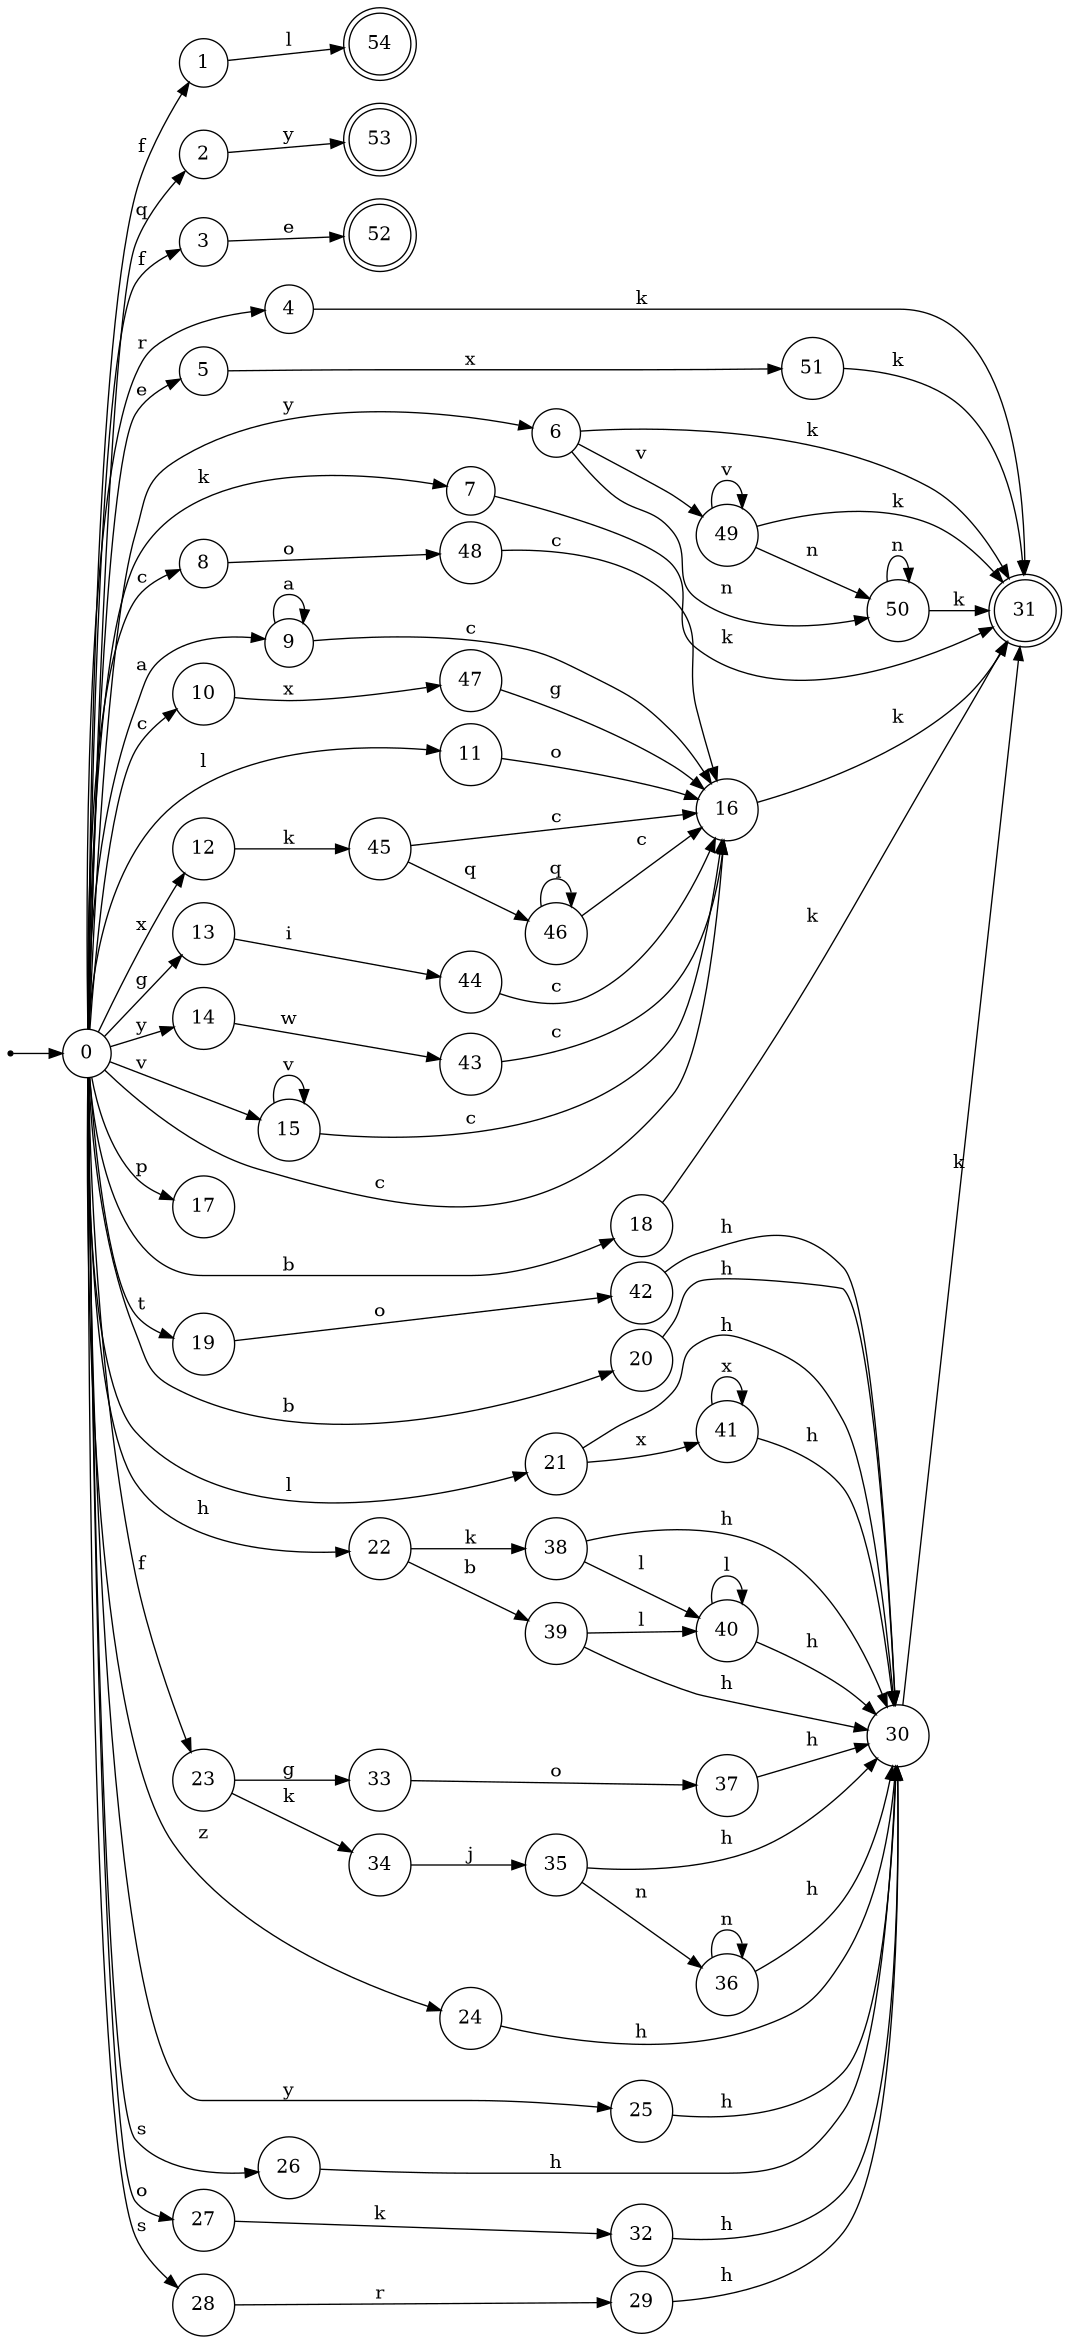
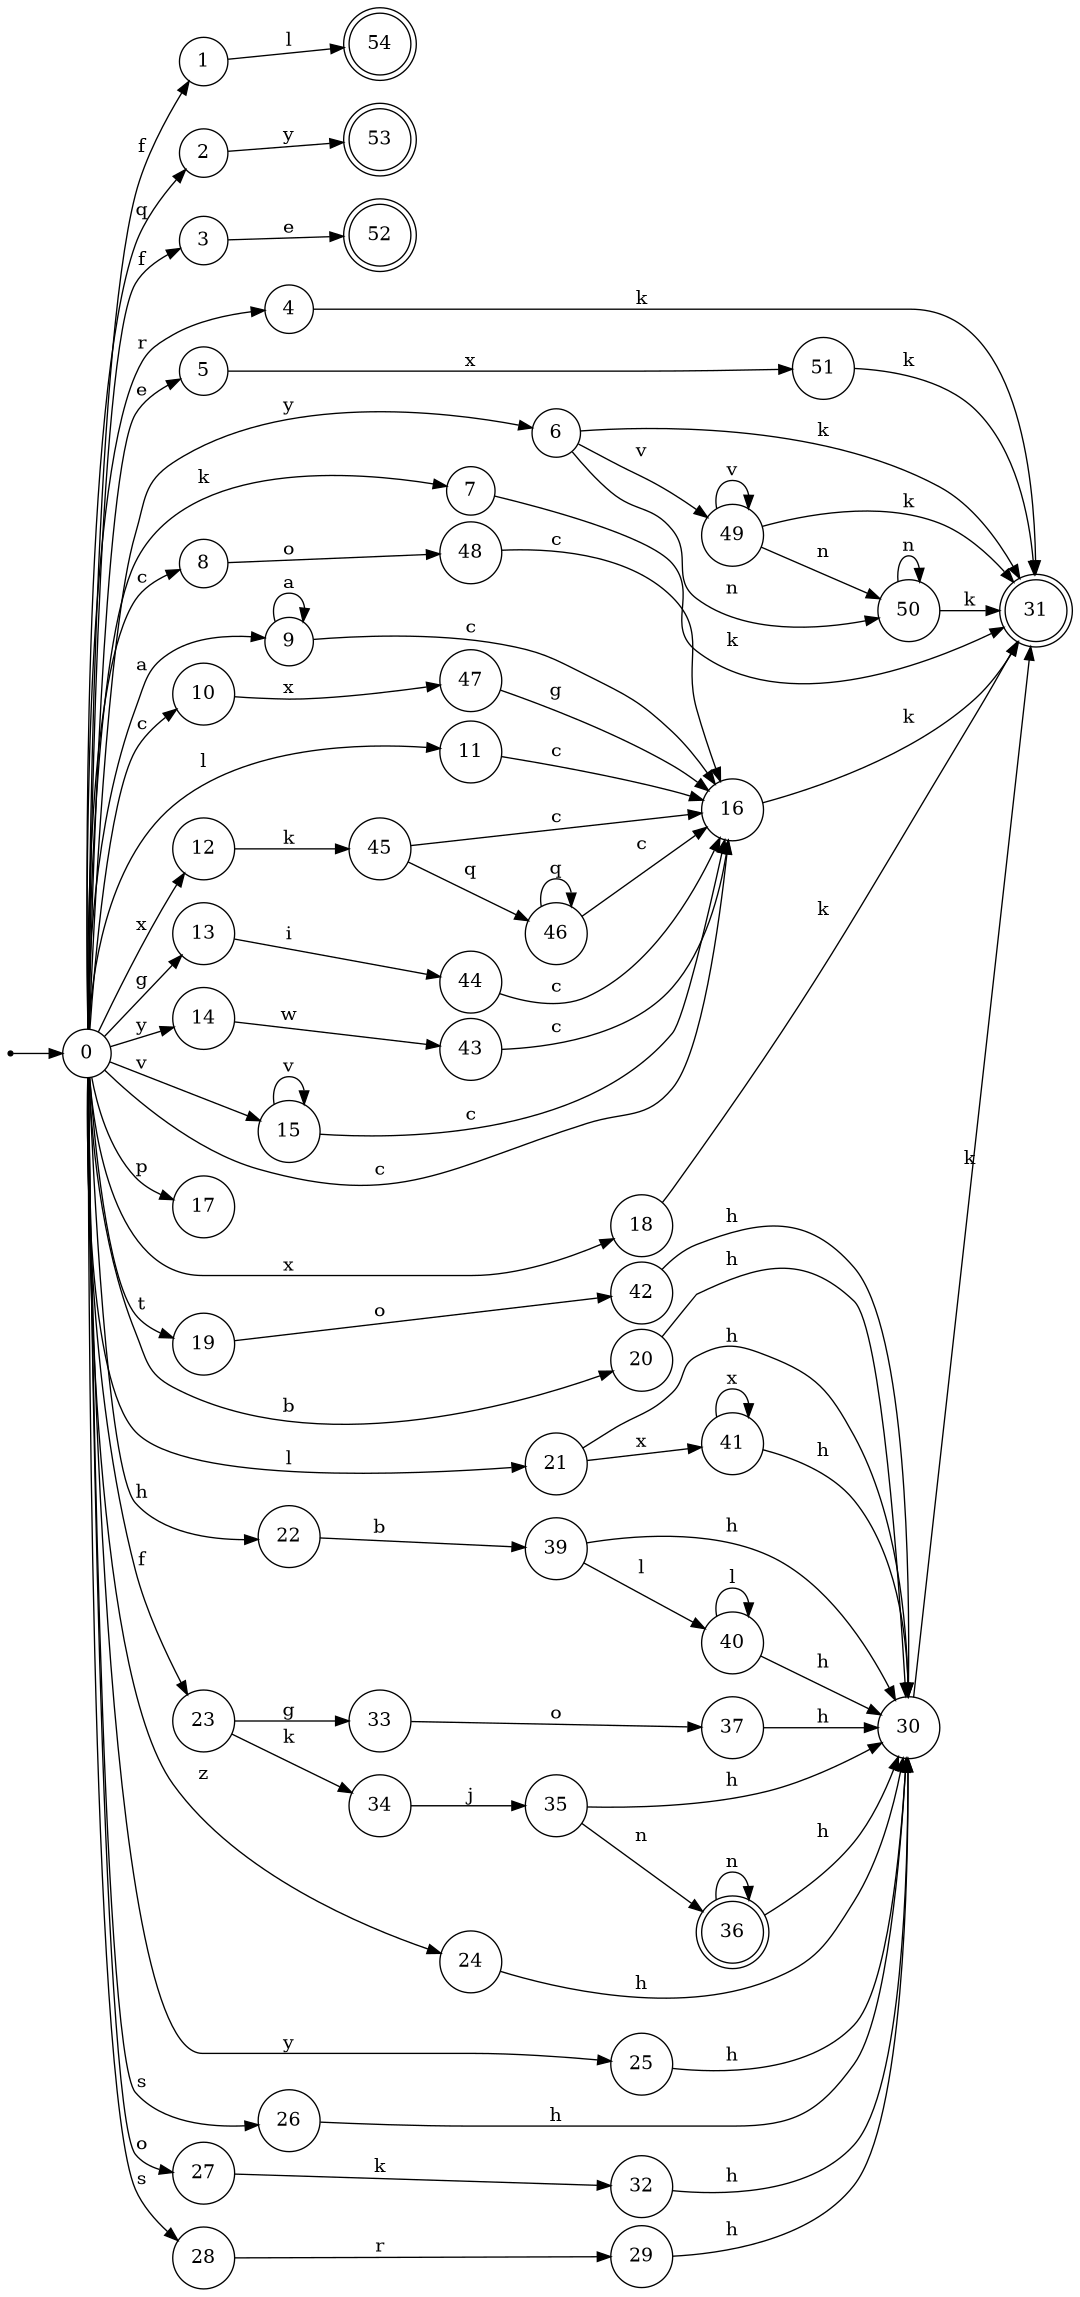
(556, 753) -> (556, 751)
(289, 1265) -> (289, 1265)
(556, 1549) -> none
(727, 1985) -> (733, 1932)
